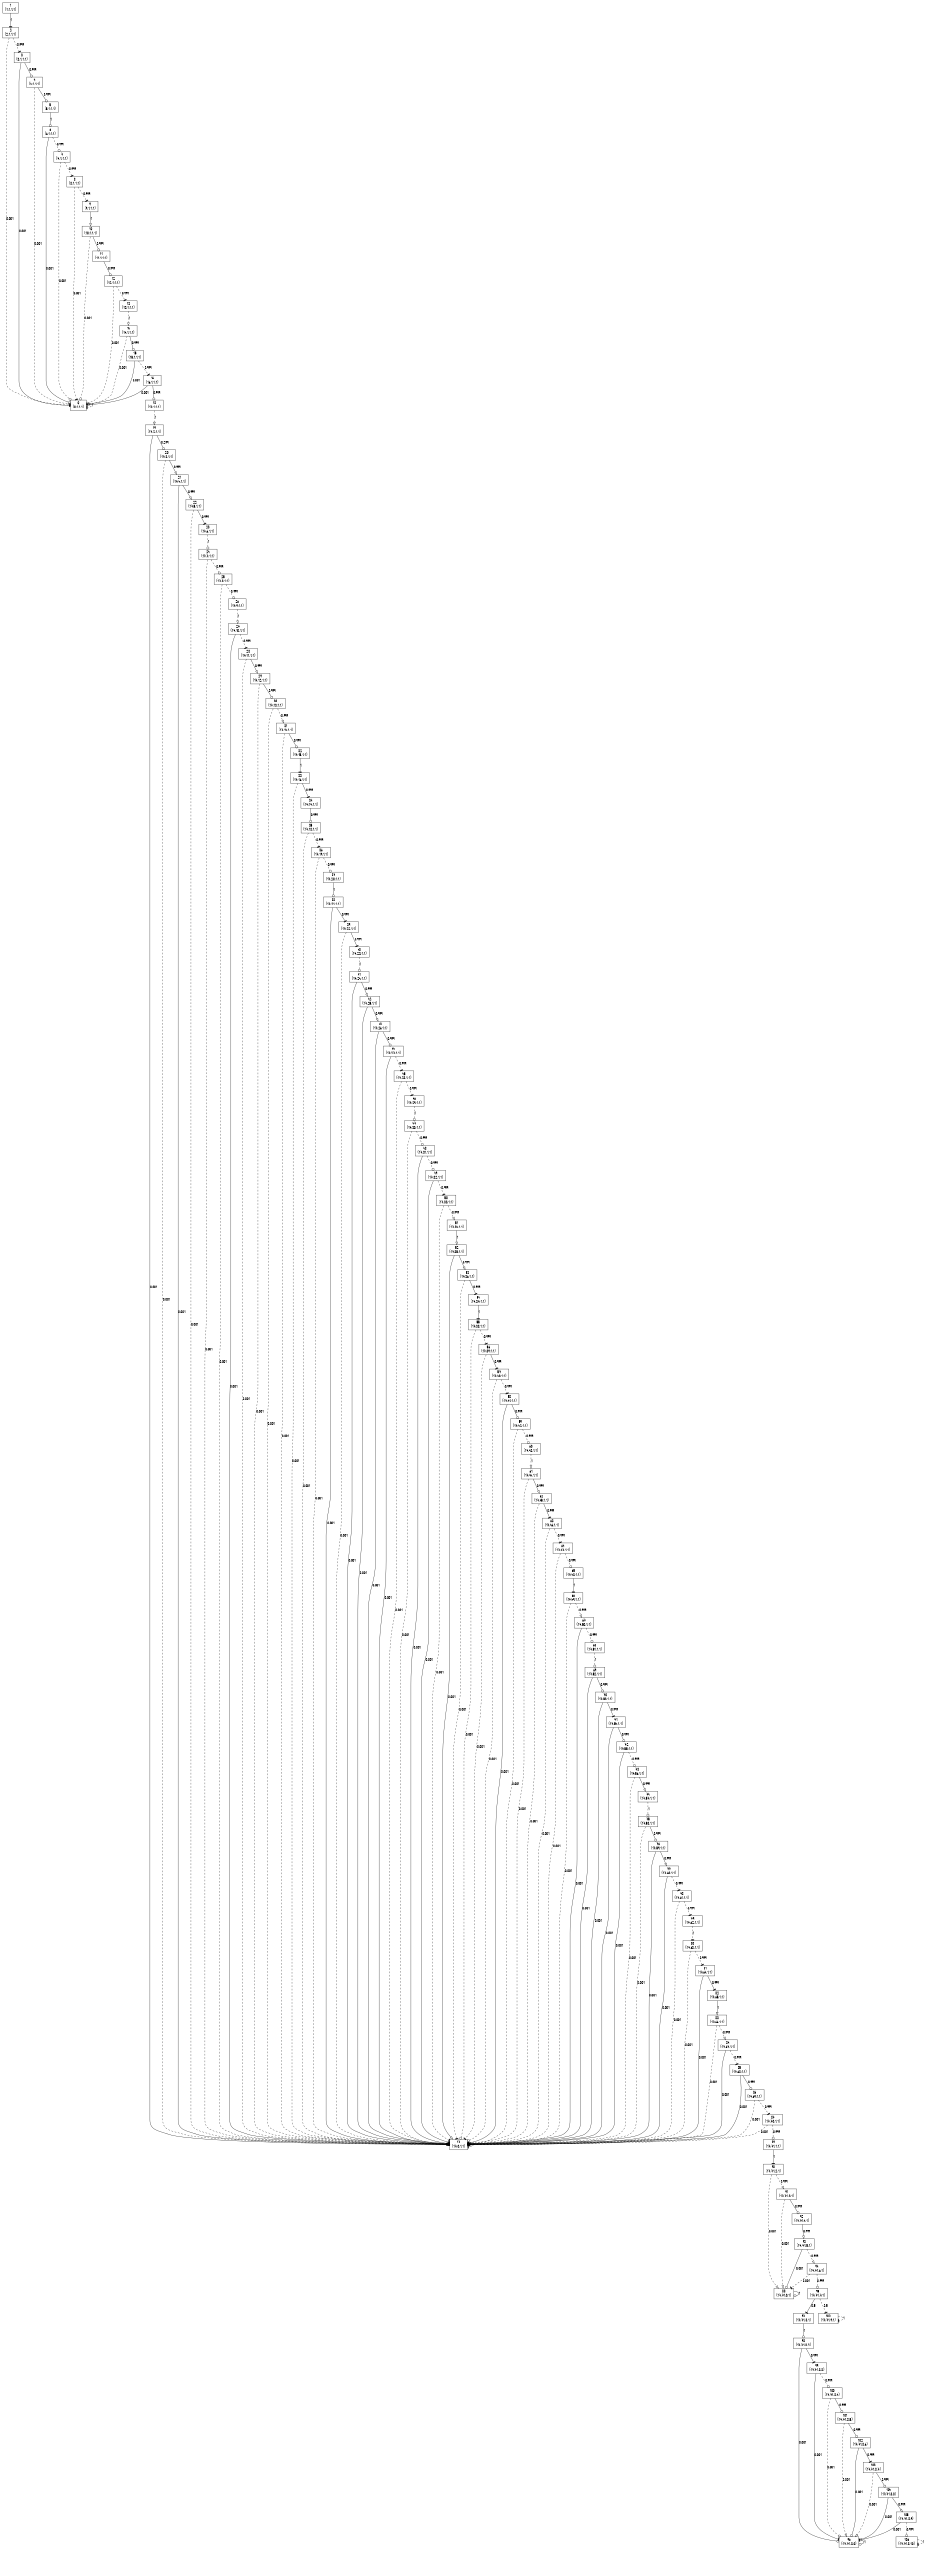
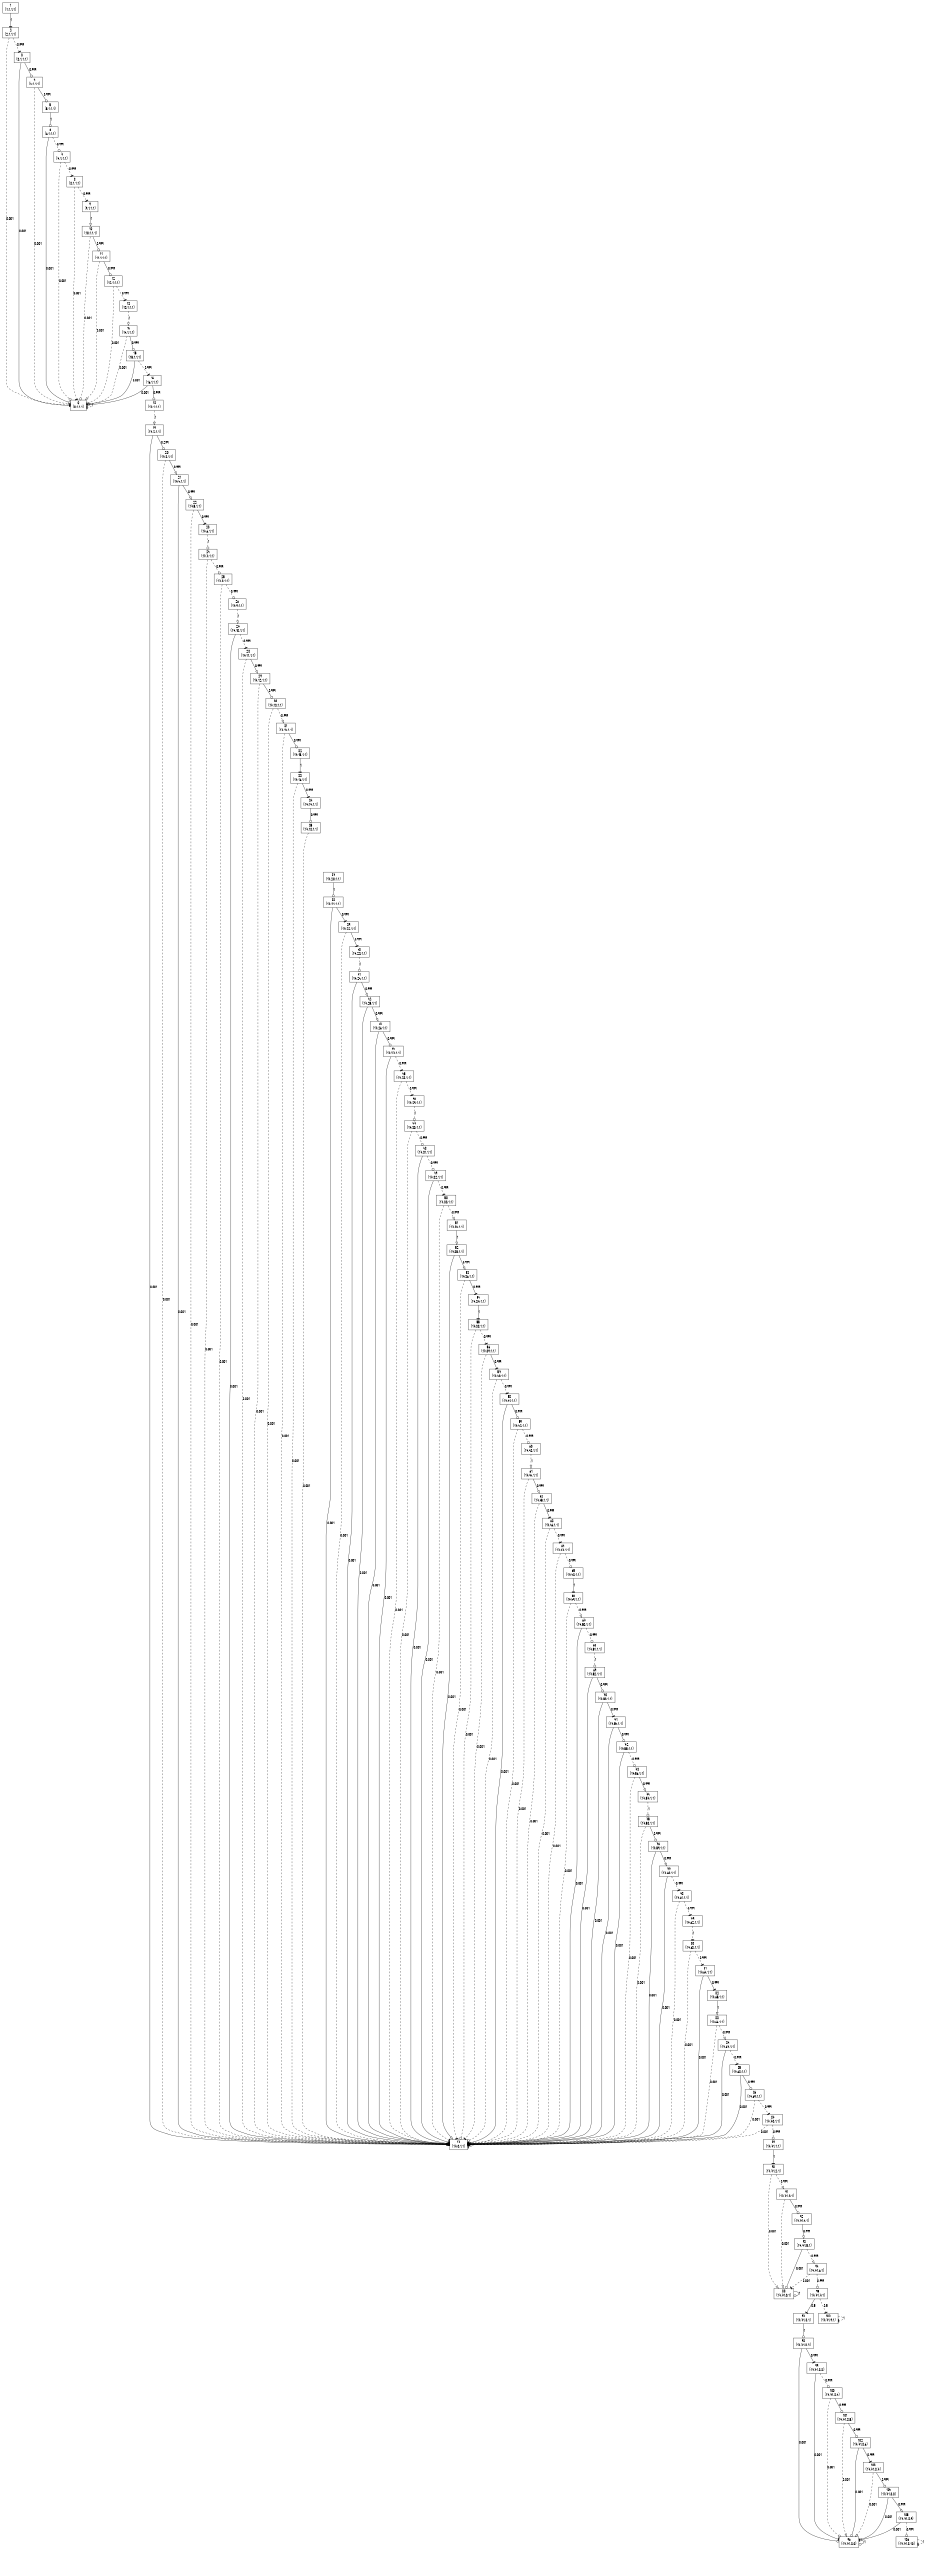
none -> (97, 331)
(321, 853) -> none
